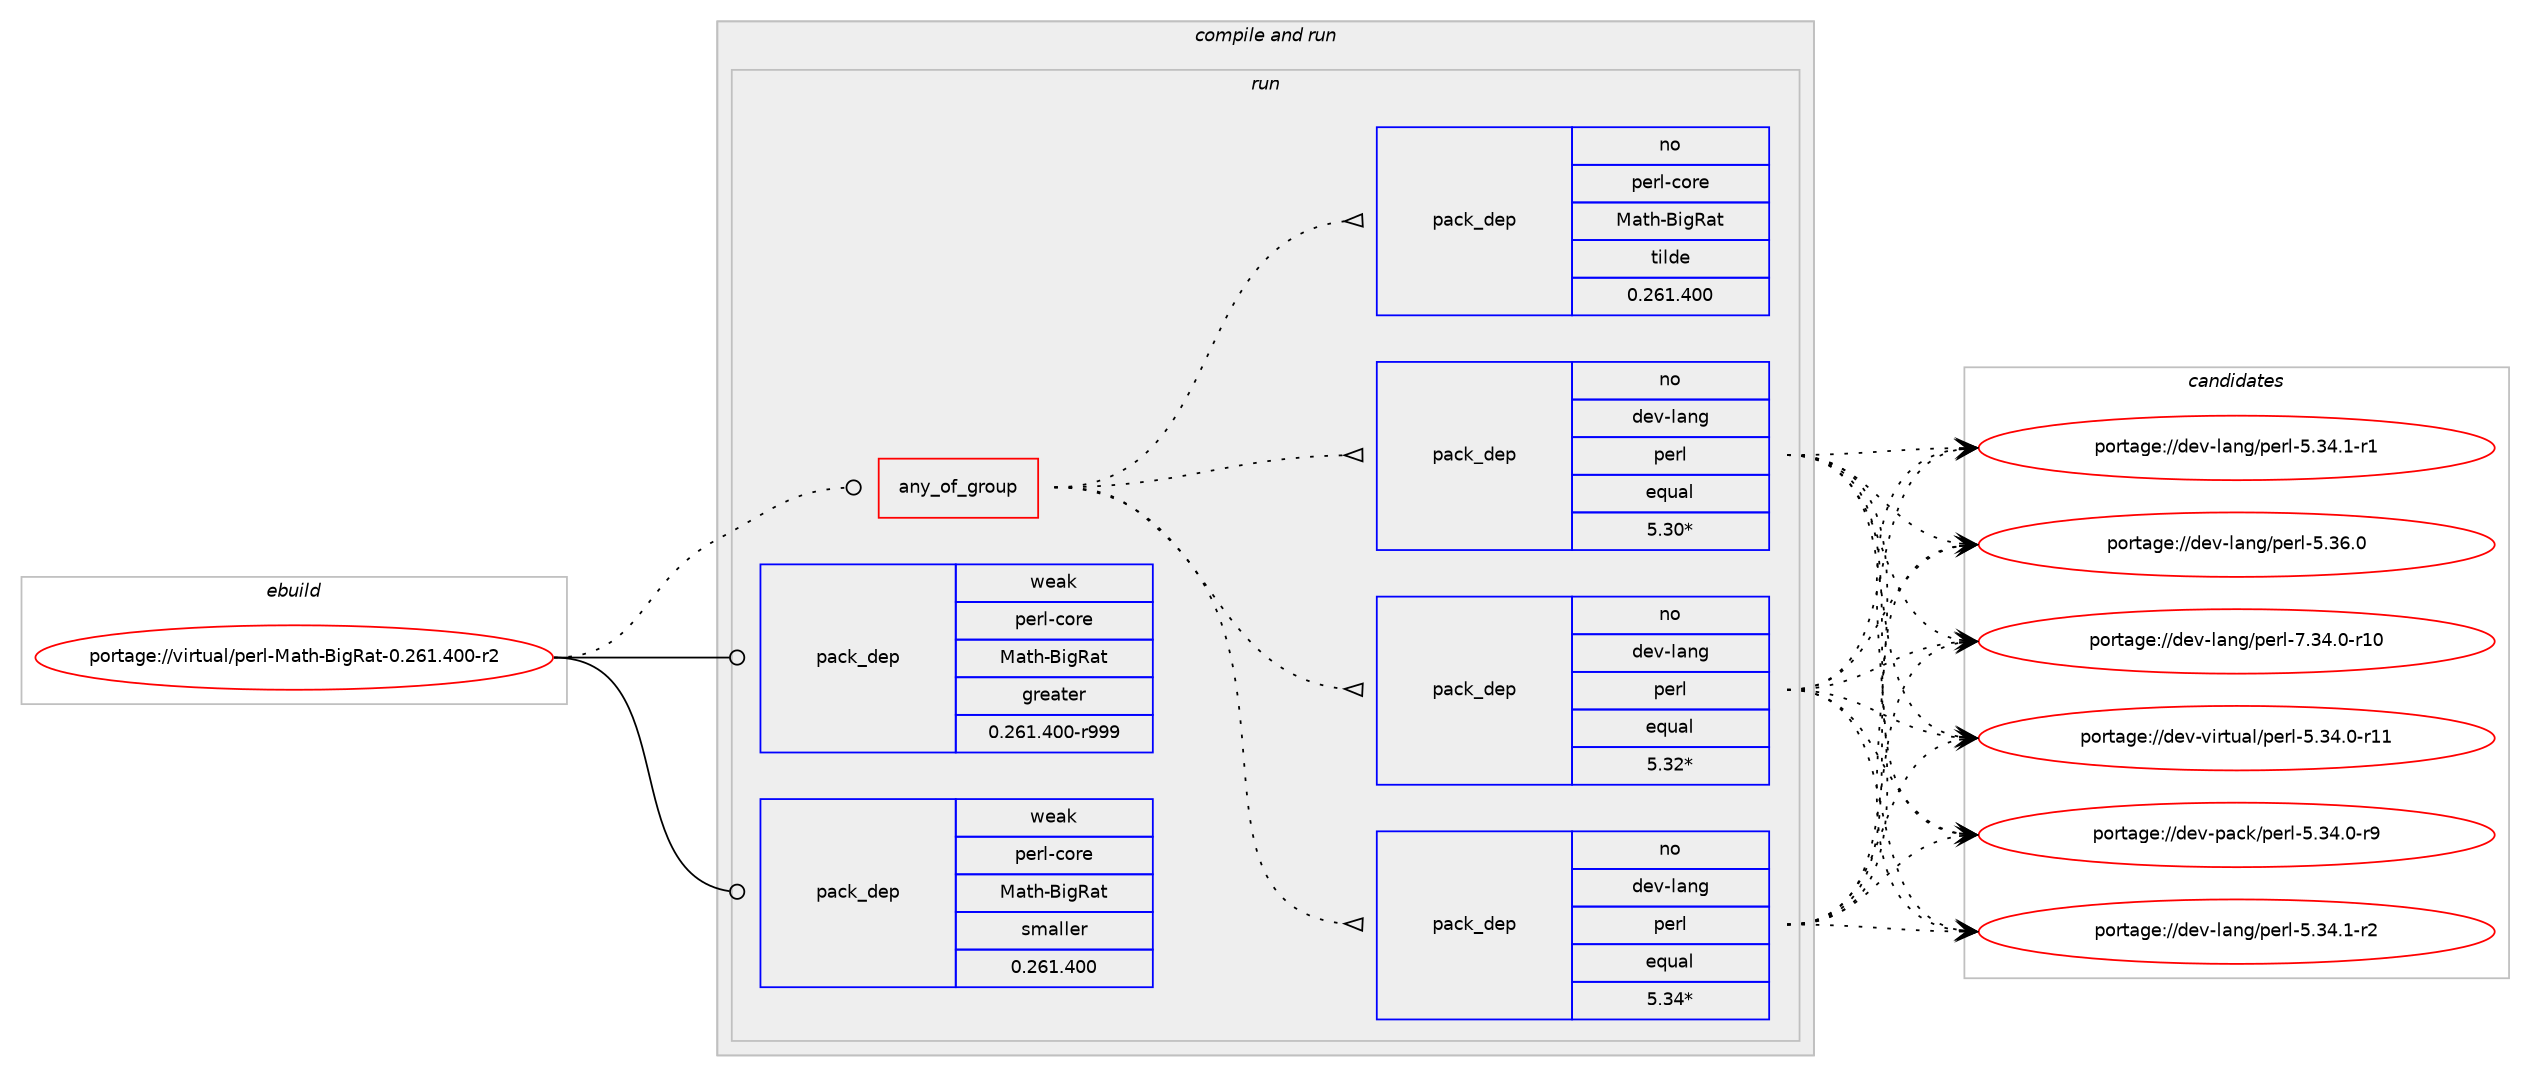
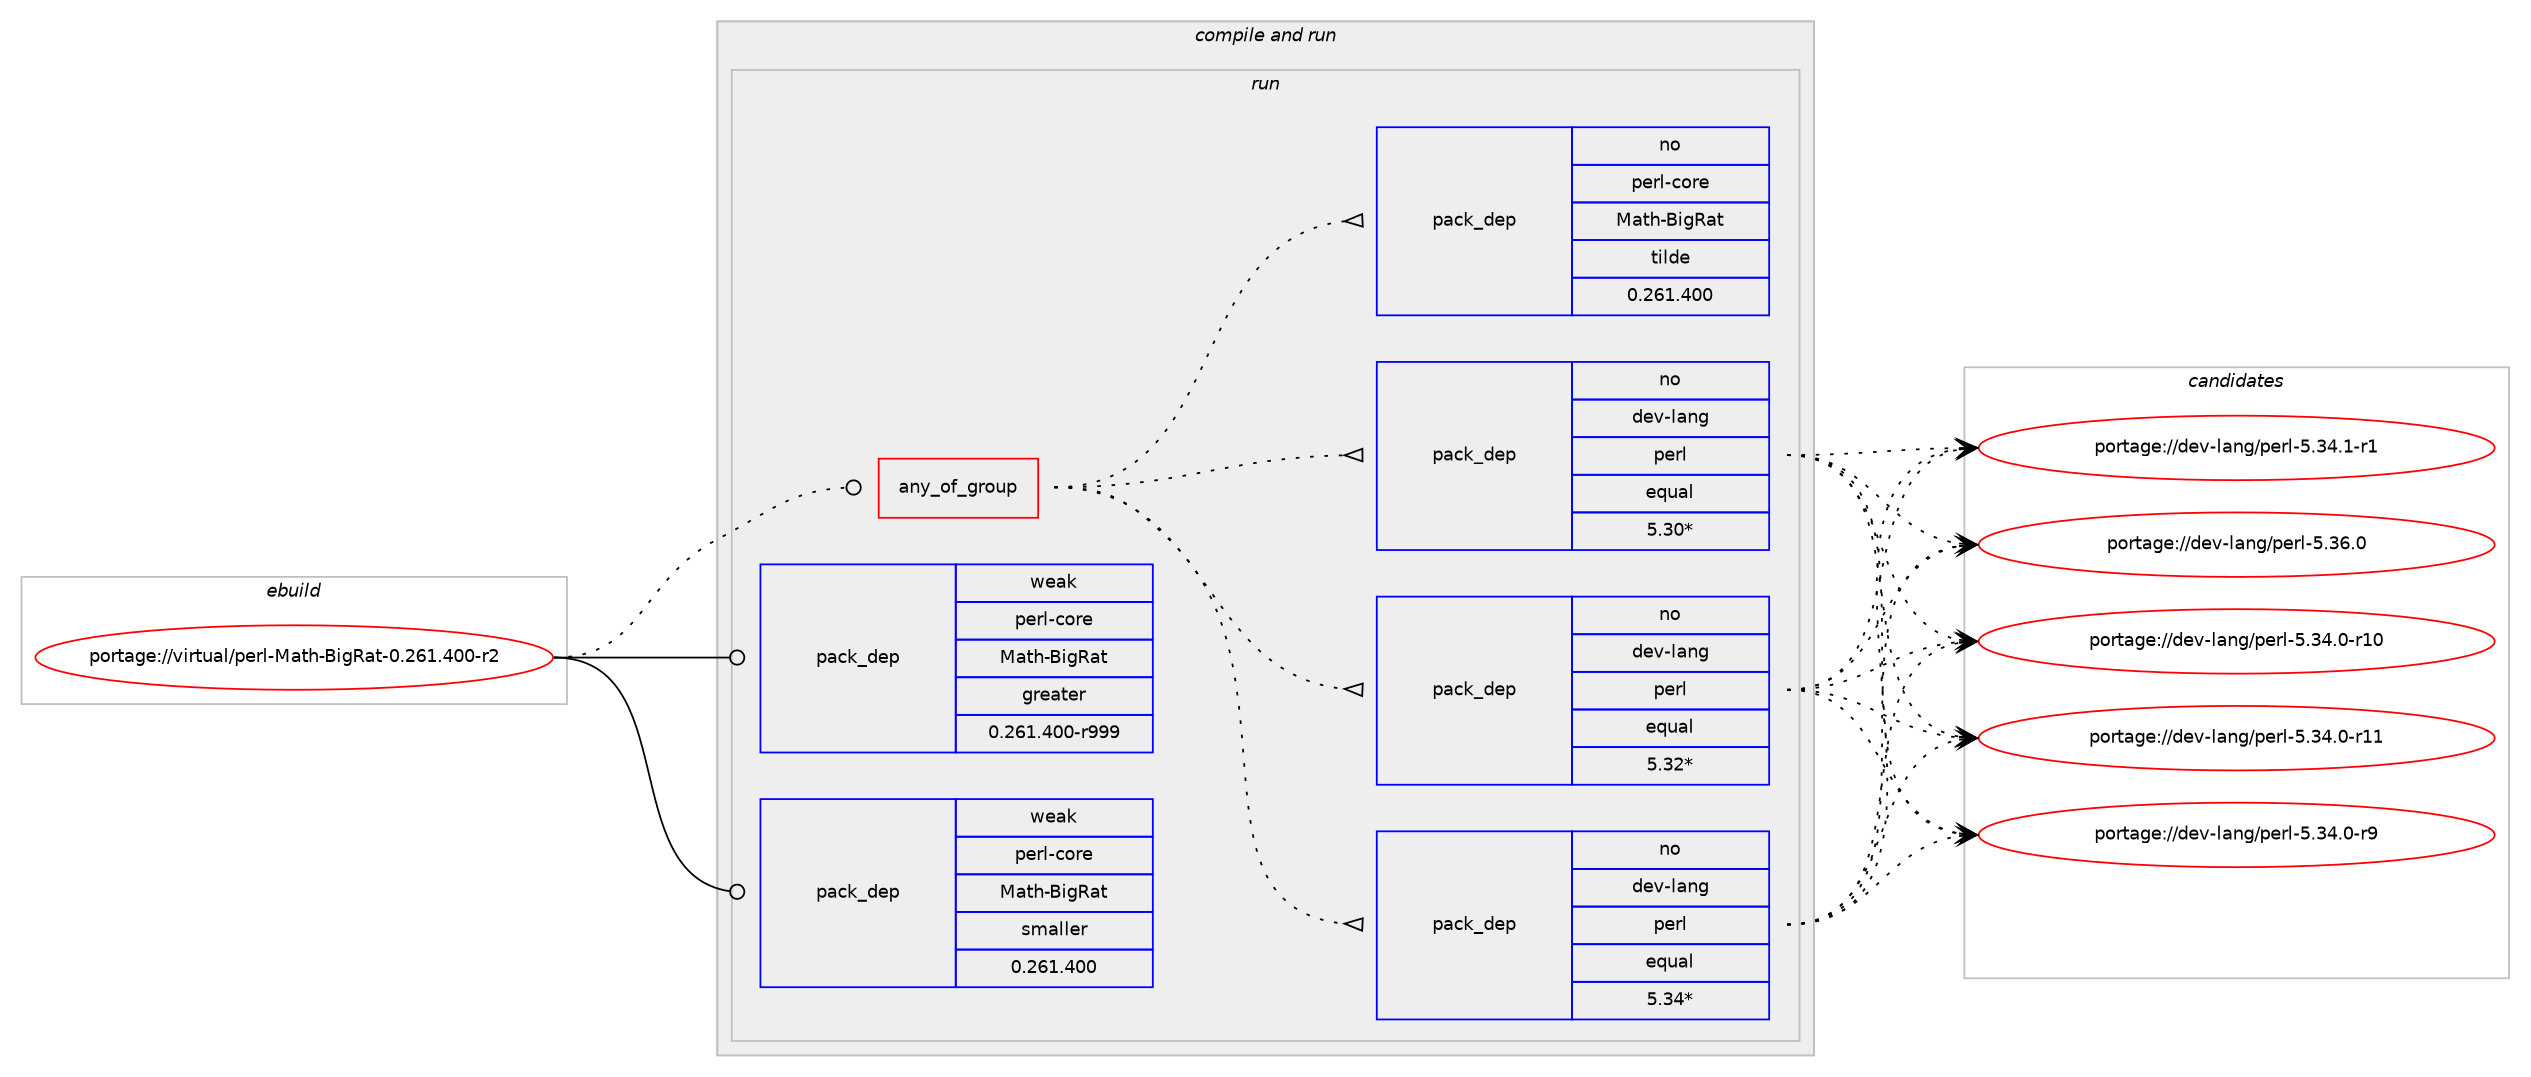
(2237, 641) -> (2237, 641)
(2237, 738) -> (2237, 738)
(2237, 835) -> (2237, 835)
(2237, 932) -> none
